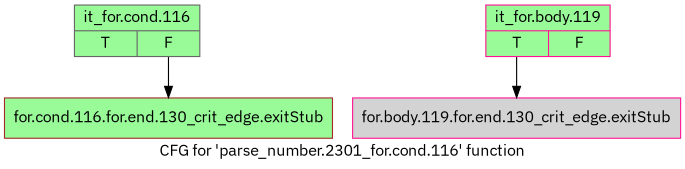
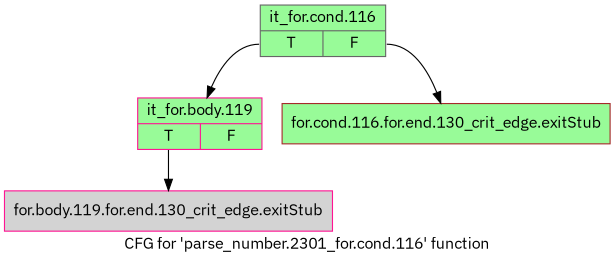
none -> (229, 59)
